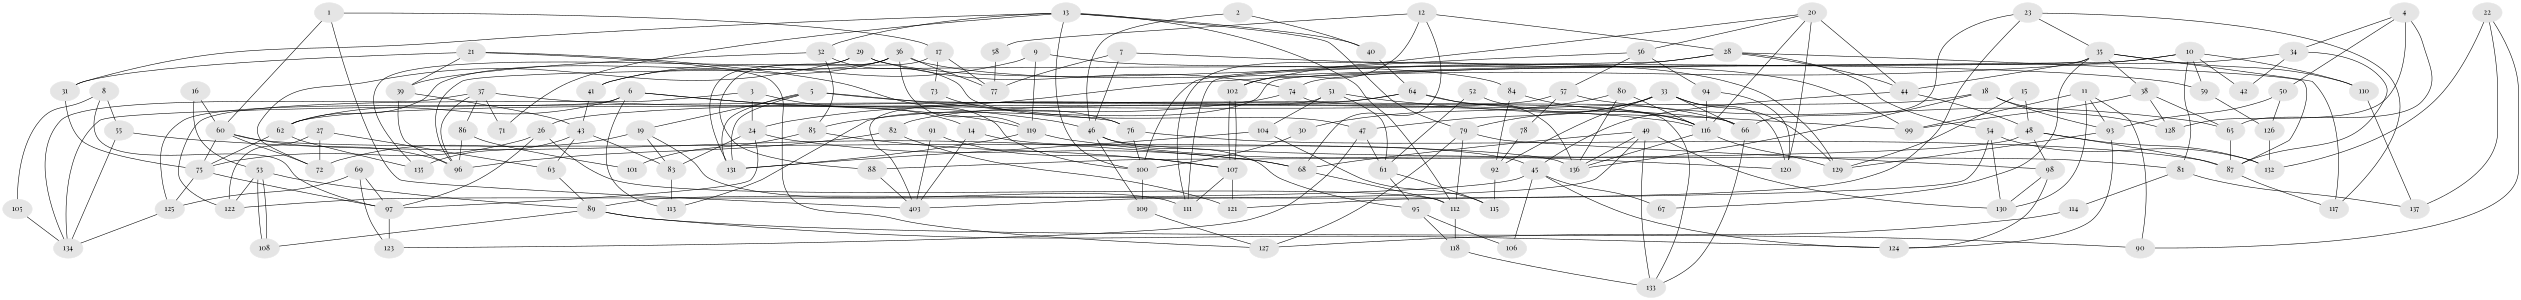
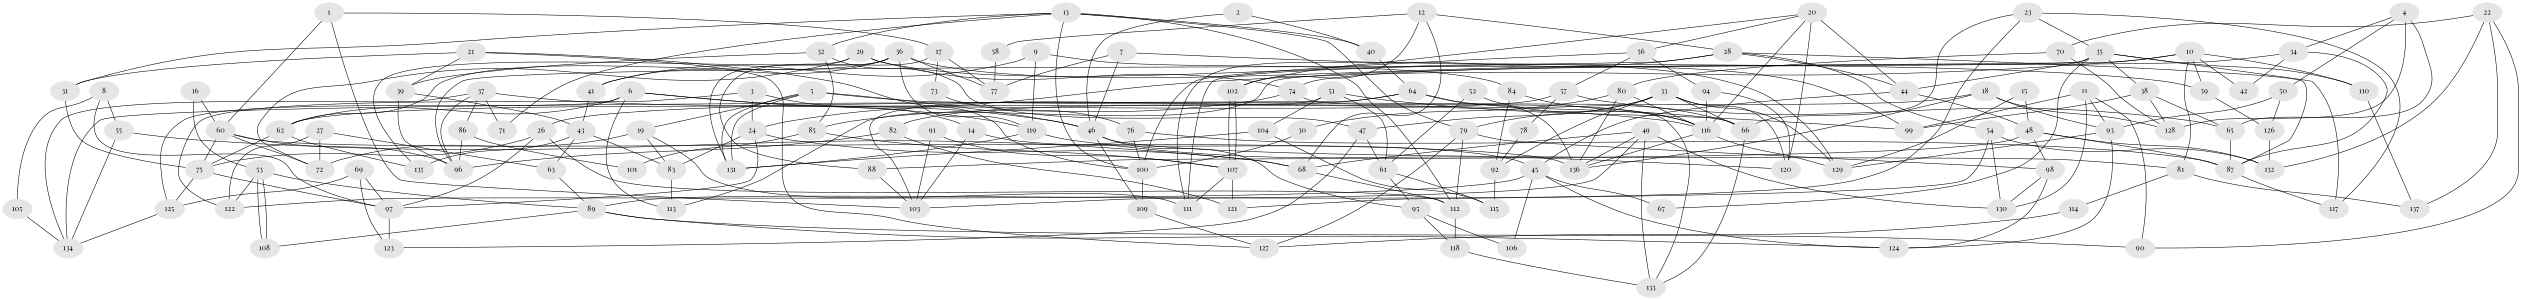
none -> (2061, 52)
(974, 107) -> (953, 106)
(915, 209) -> (915, 209)
